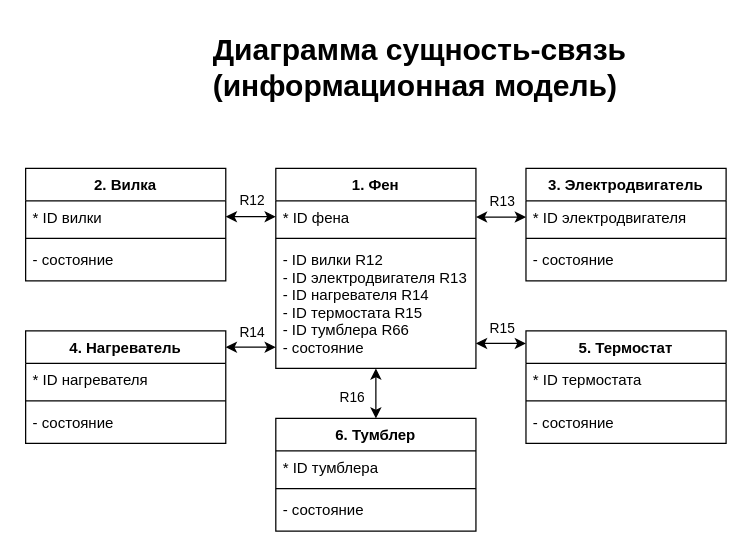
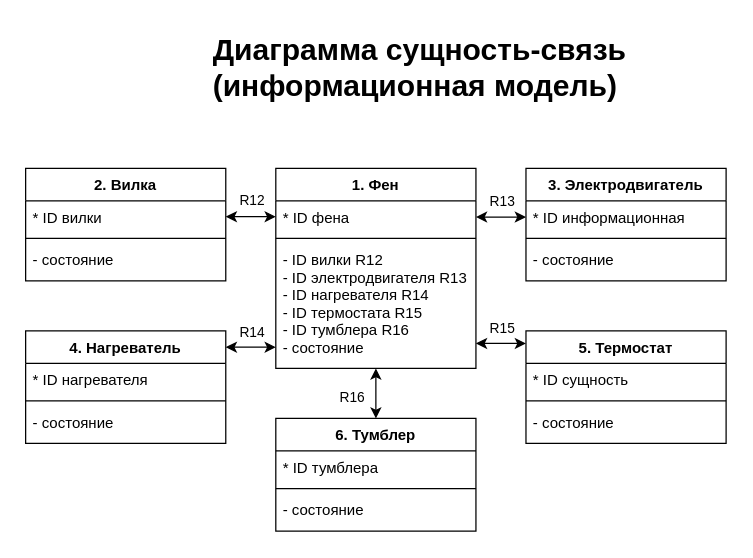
(617, 218) -> (608, 218)
(335, 260) -> (335, 260)
(592, 380) -> (583, 380)
